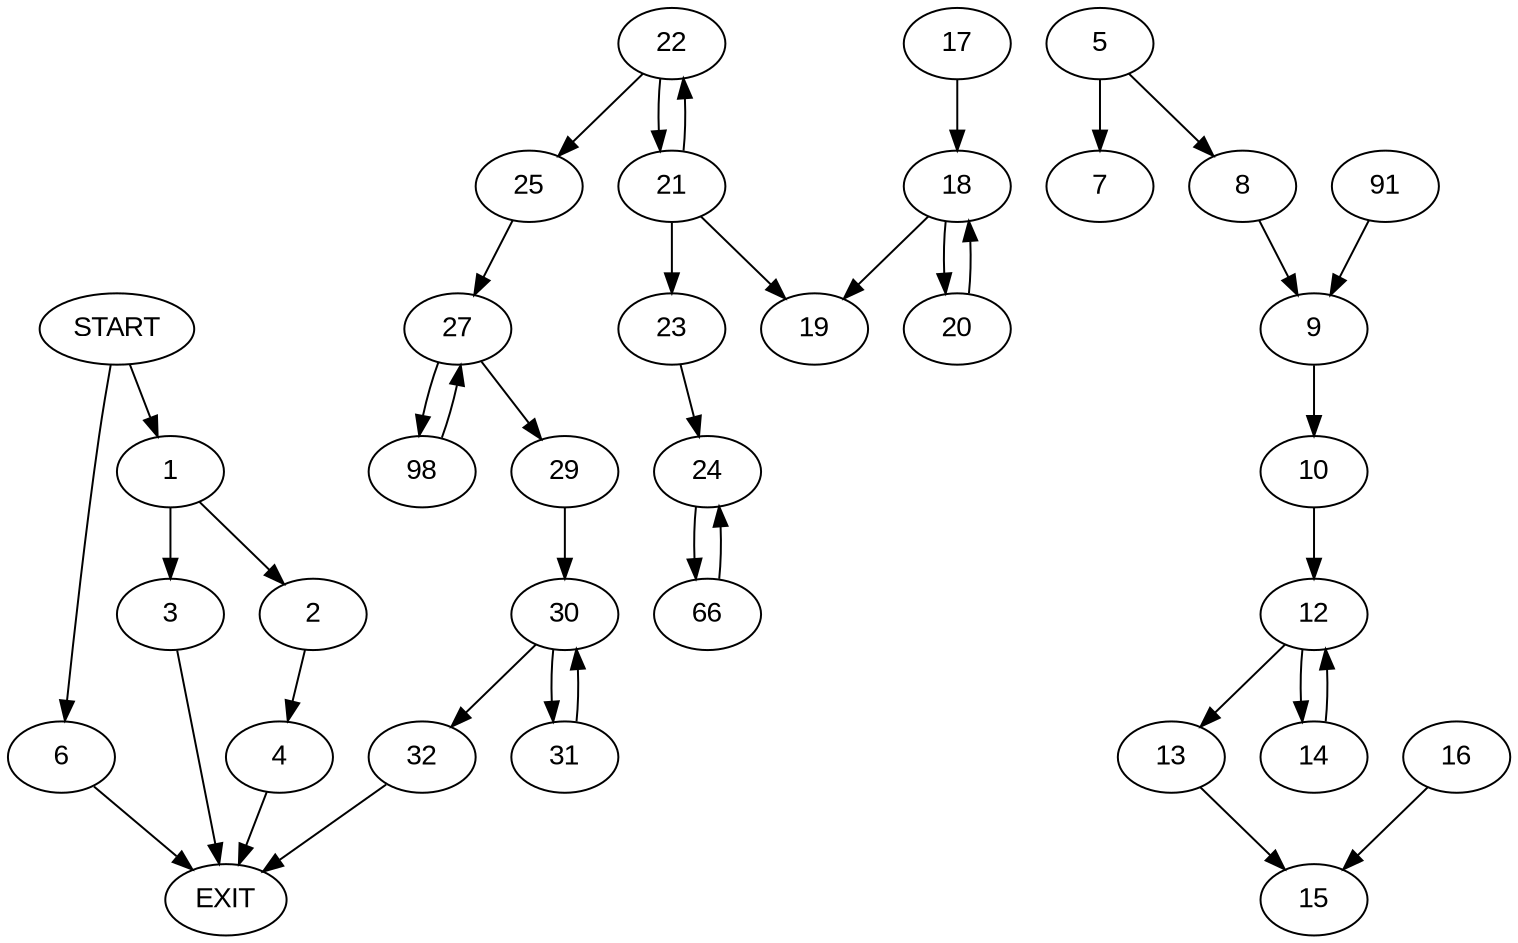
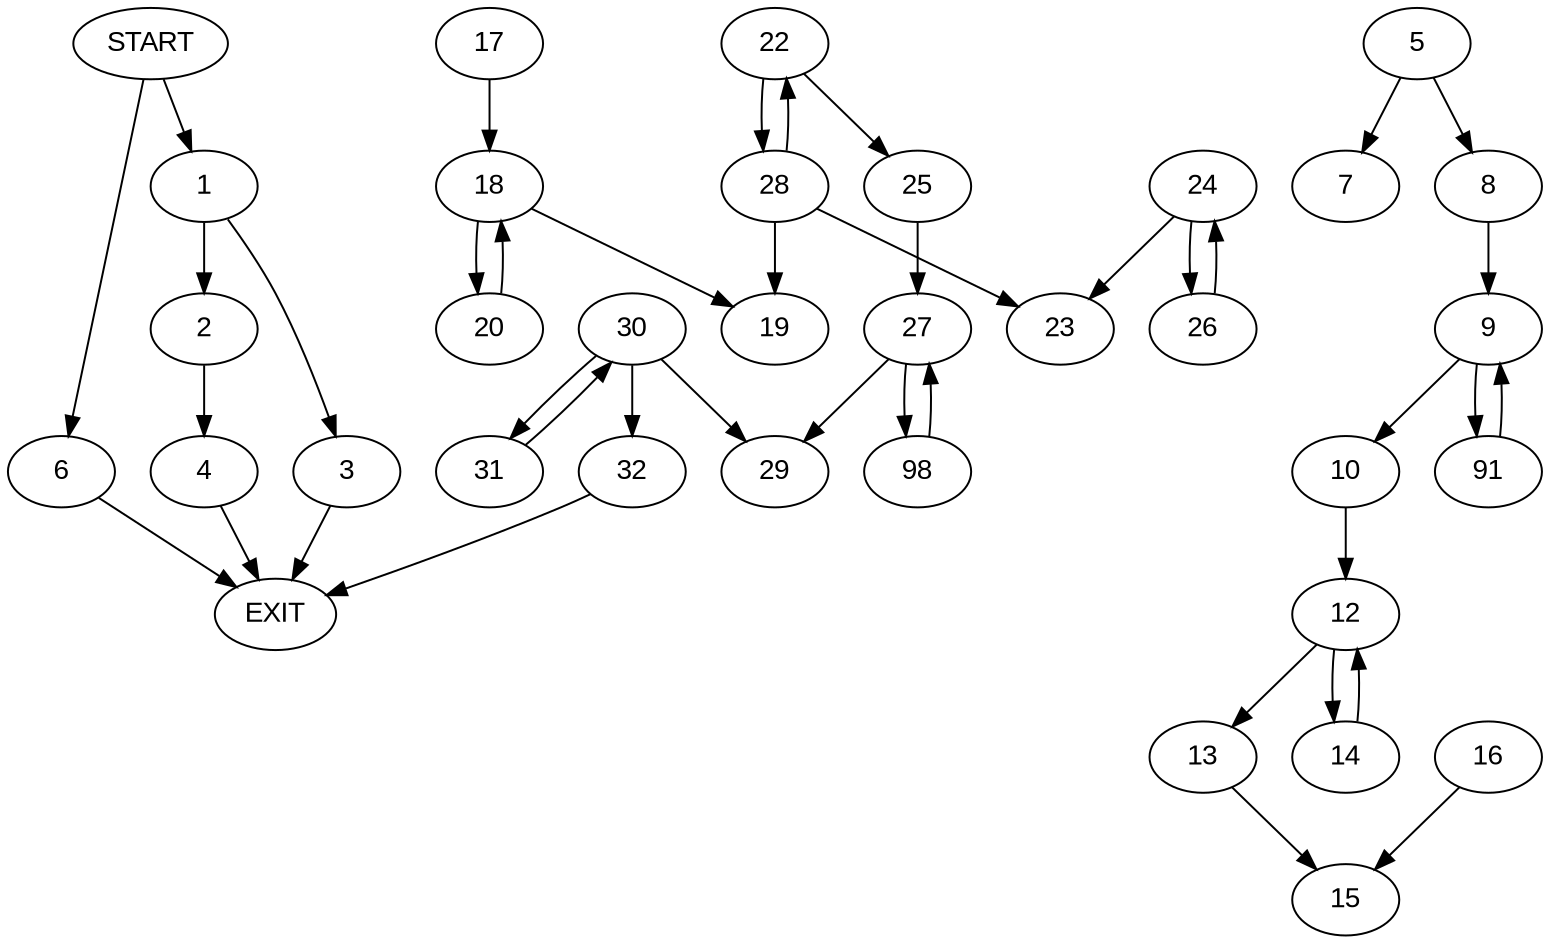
(672, 186) -> (775, 186)
none -> (1475, 390)
(687, 391) -> (1139, 251)
(565, 533) -> (696, 393)
(708, 614) -> (1203, 329)
